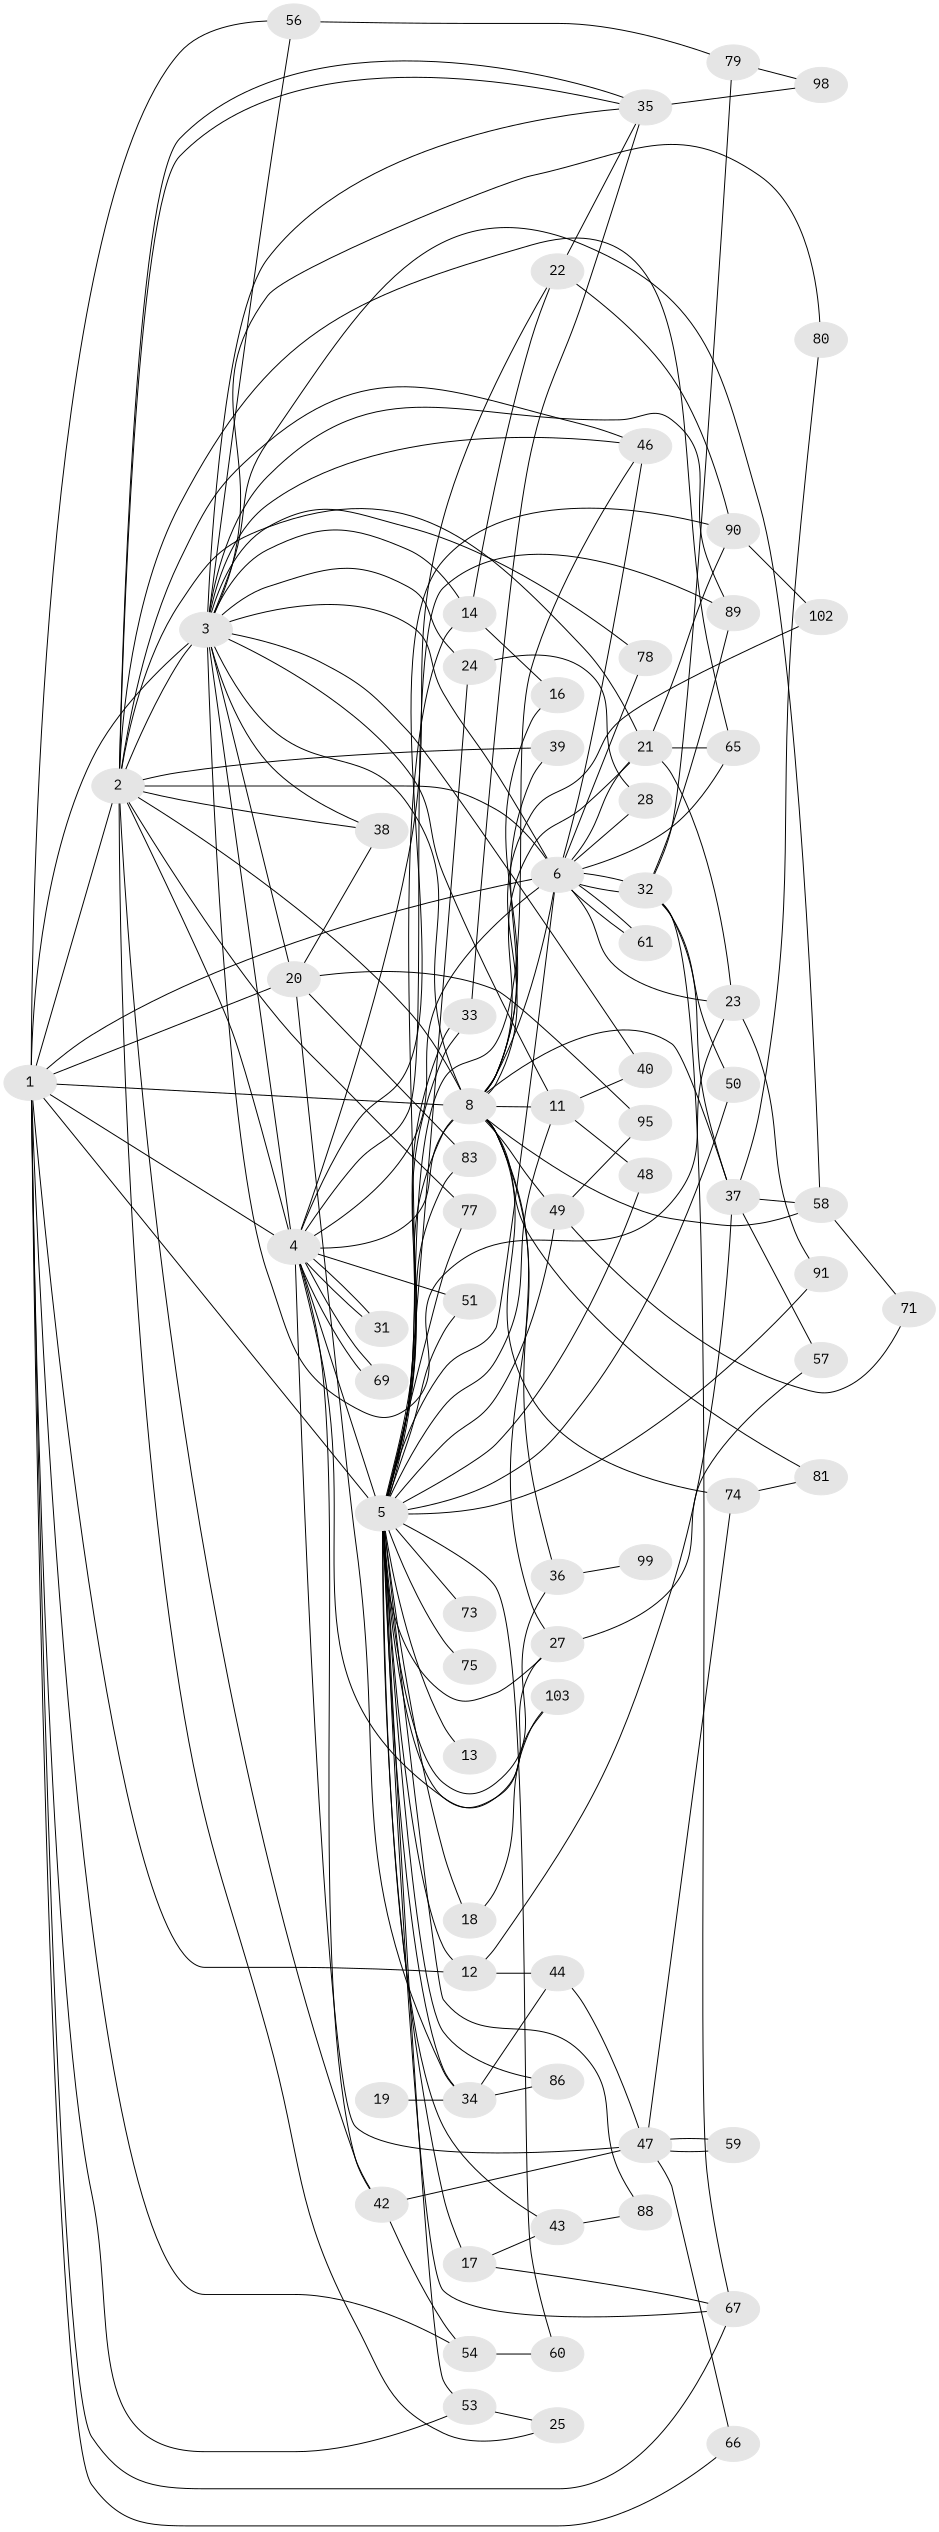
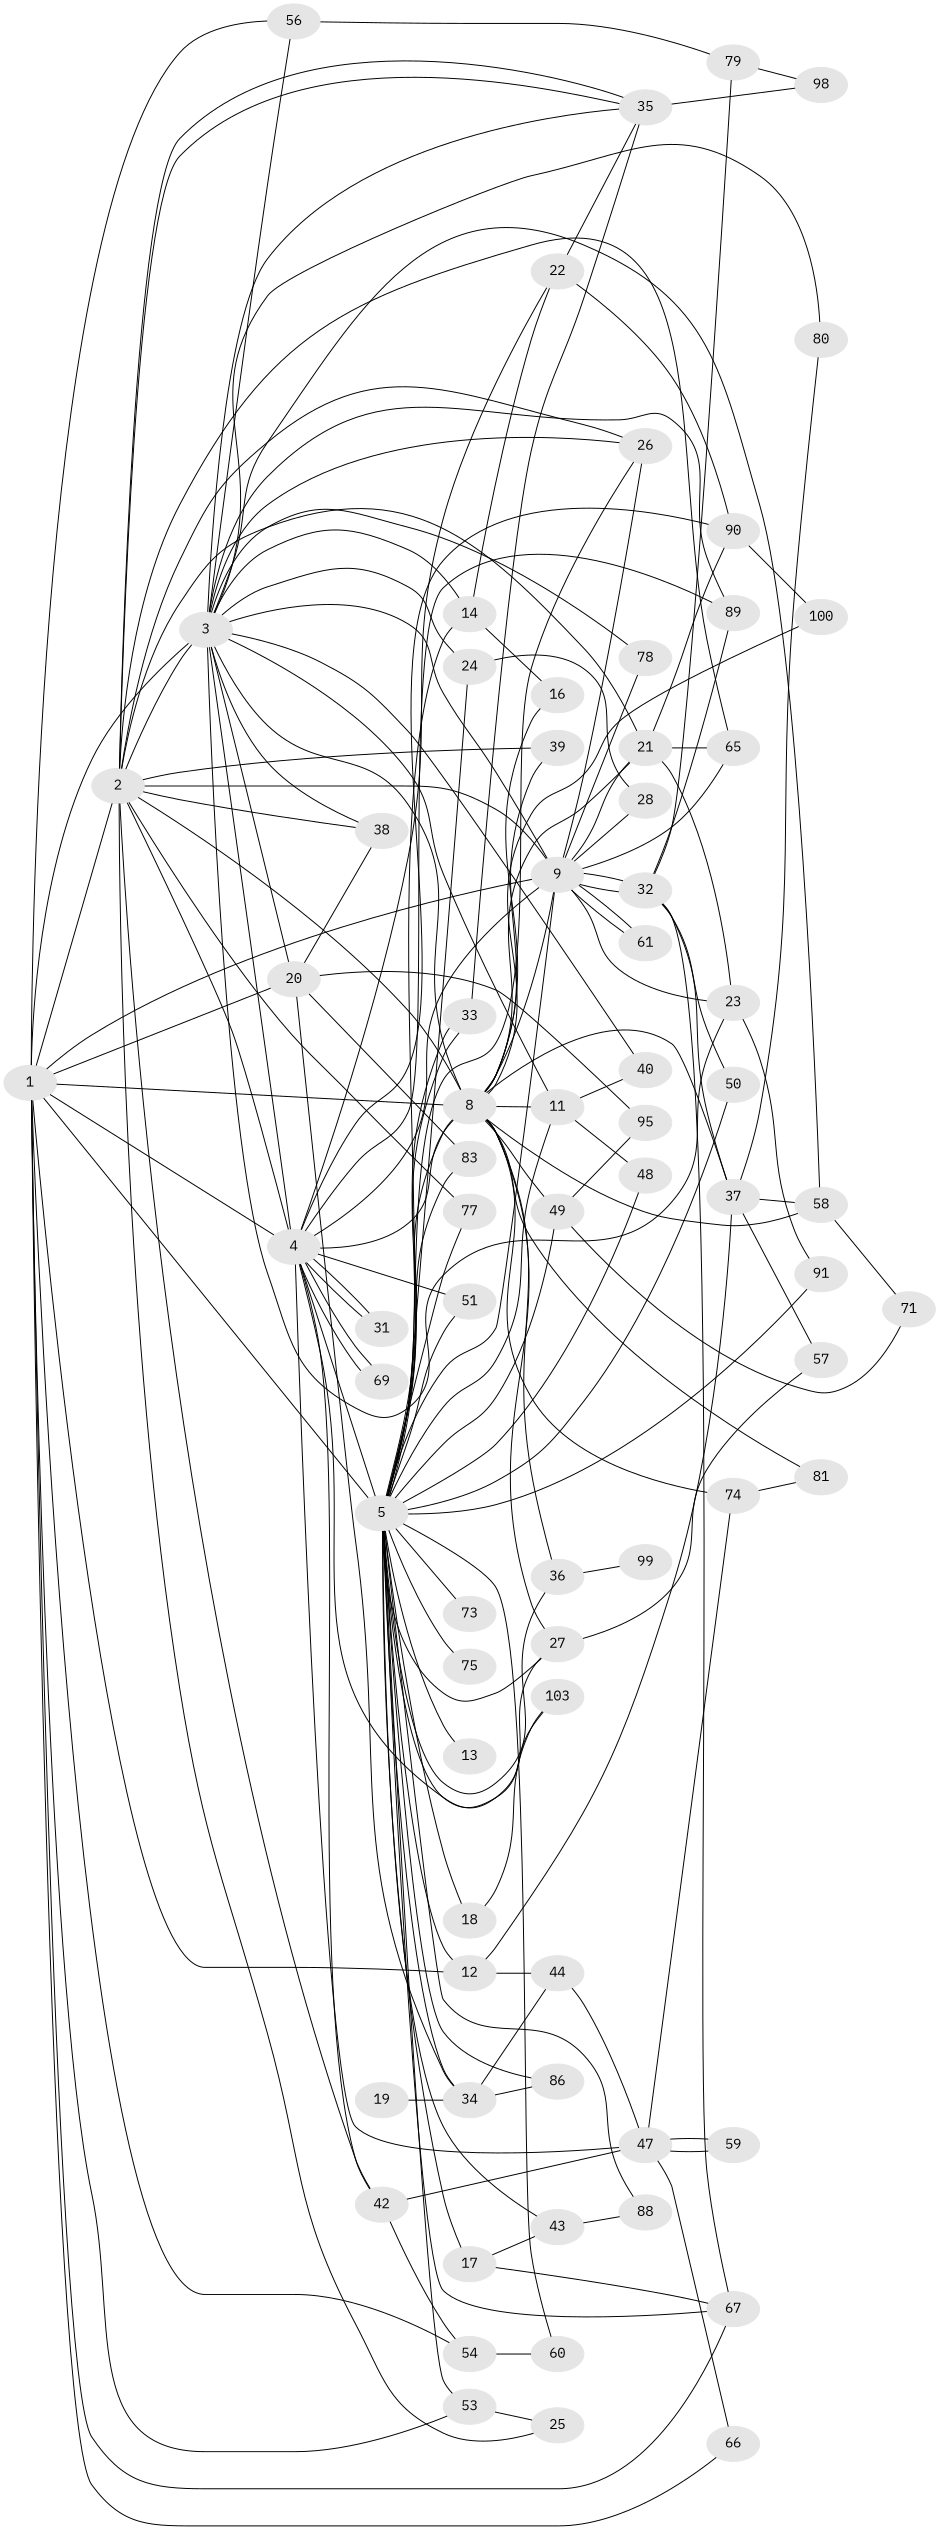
(645, 446) -> (645, 446)
(821, 617) -> (821, 617)
(558, 875) -> (558, 875)
